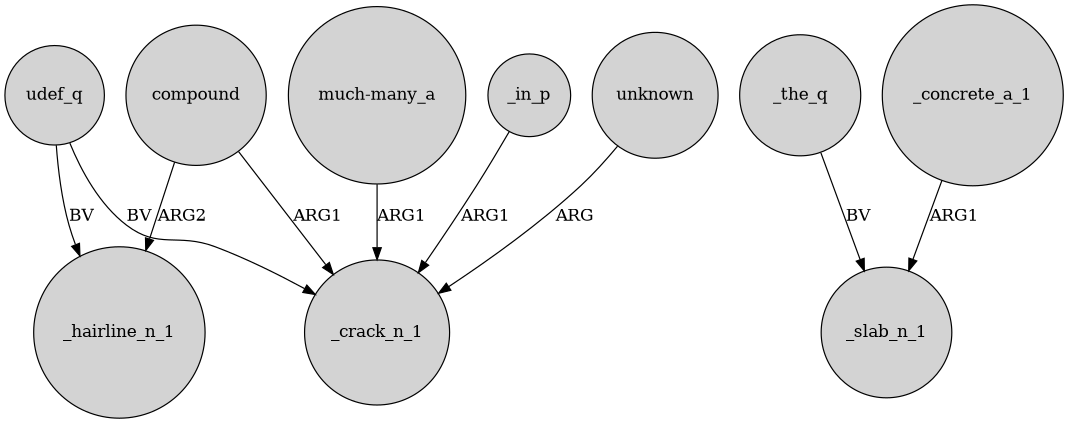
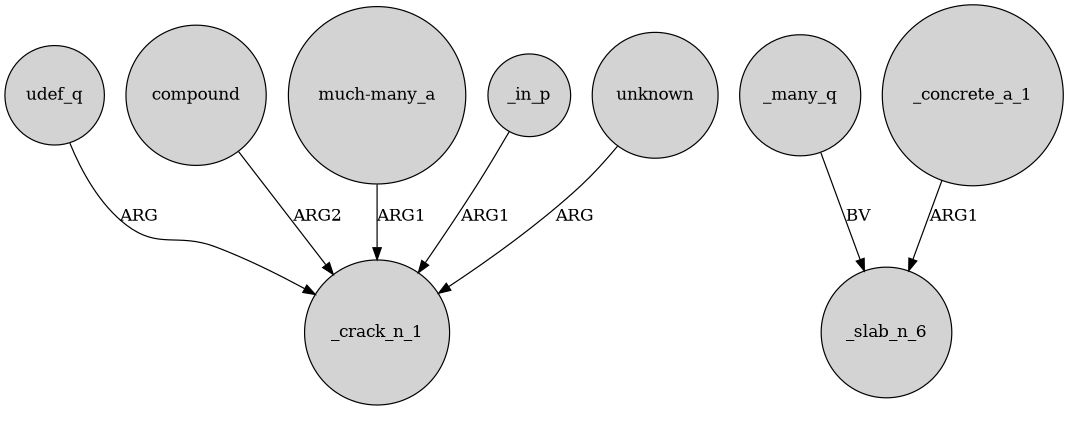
(800, 95) -> (800, 95)
(139, 216) -> (139, 216)
(318, 216) -> (318, 216)
(119, 332) -> none
(886, 332) -> (886, 332)
